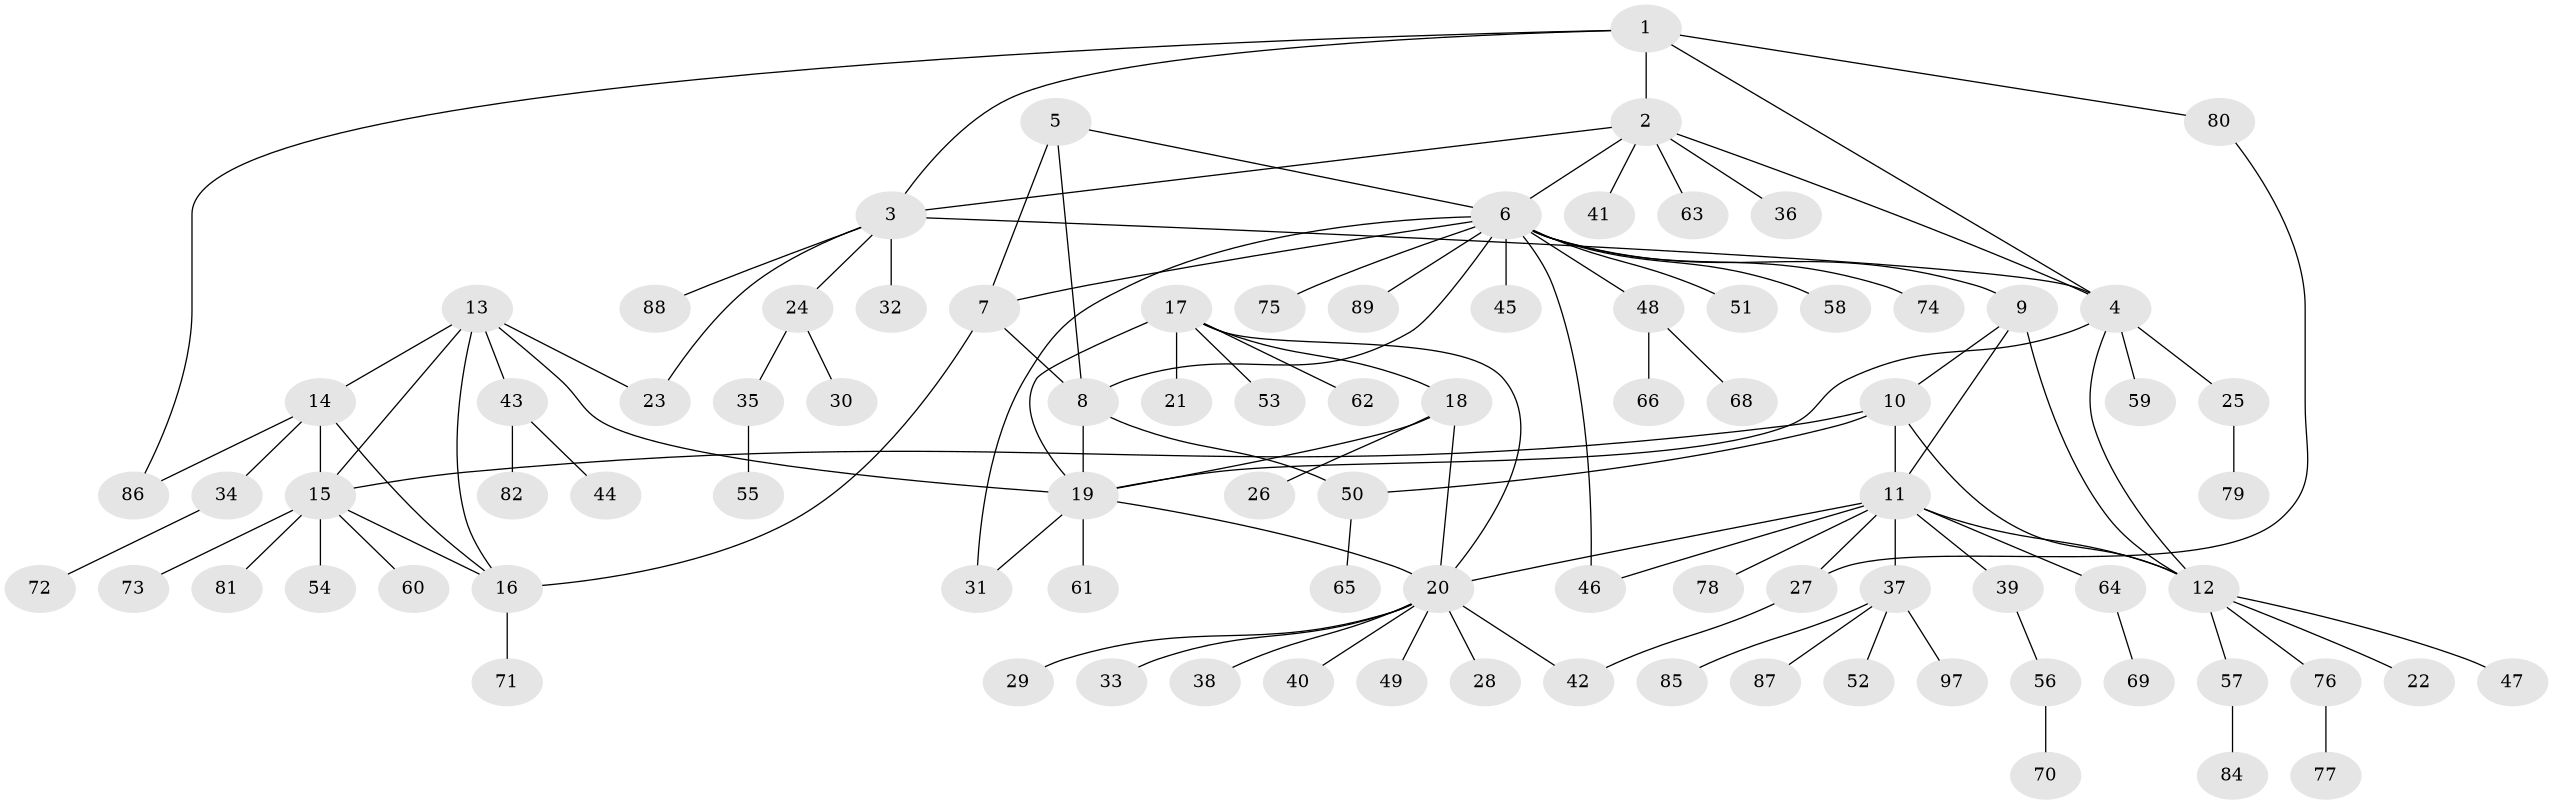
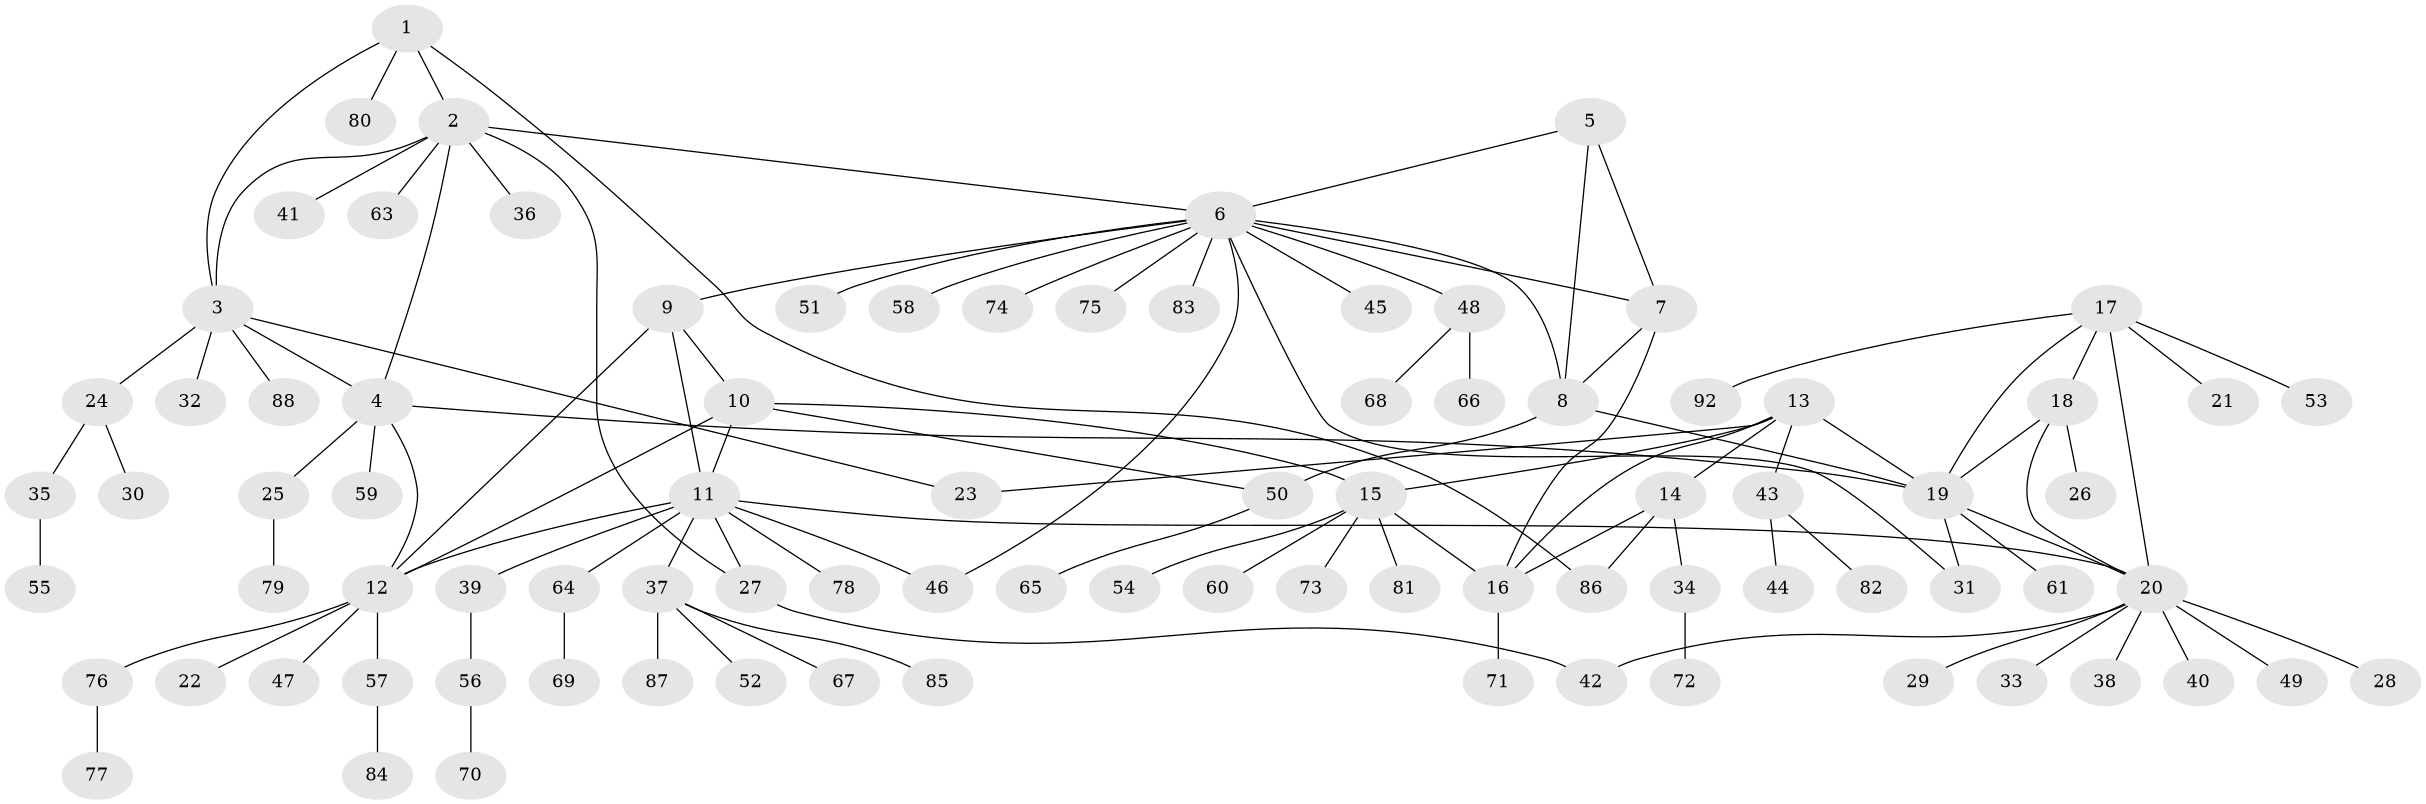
(1881, 169) -> none
(1363, 309) -> (1184, 309)
(1363, 402) -> (1706, 402)
(320, 449) -> none
(2255, 533) -> (597, 352)
(1952, 682) -> (844, 682)
